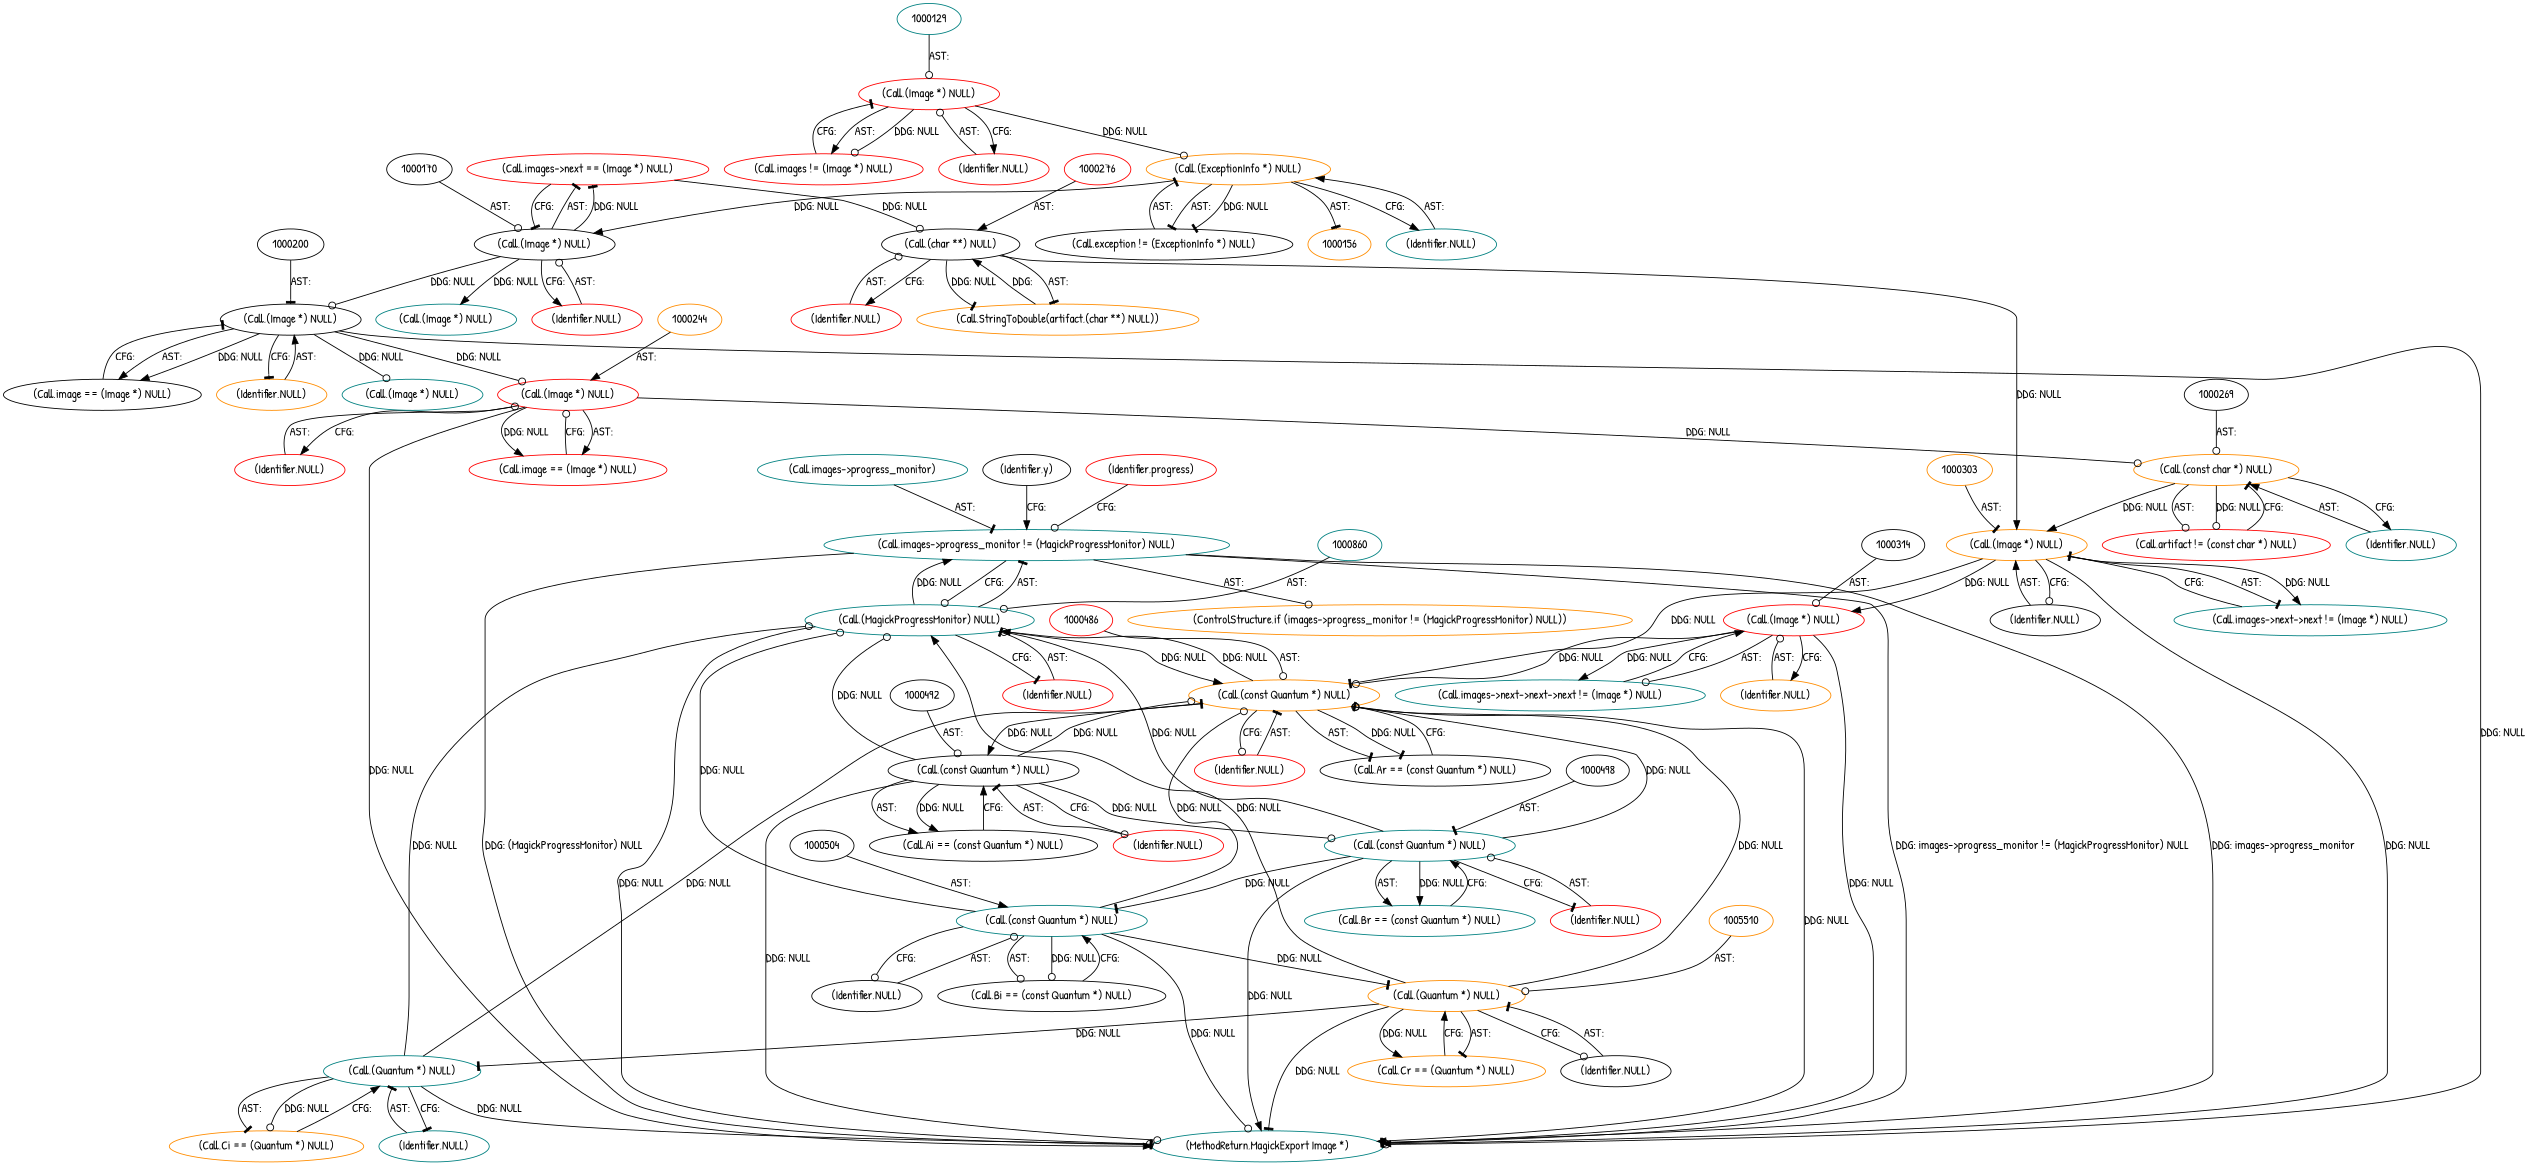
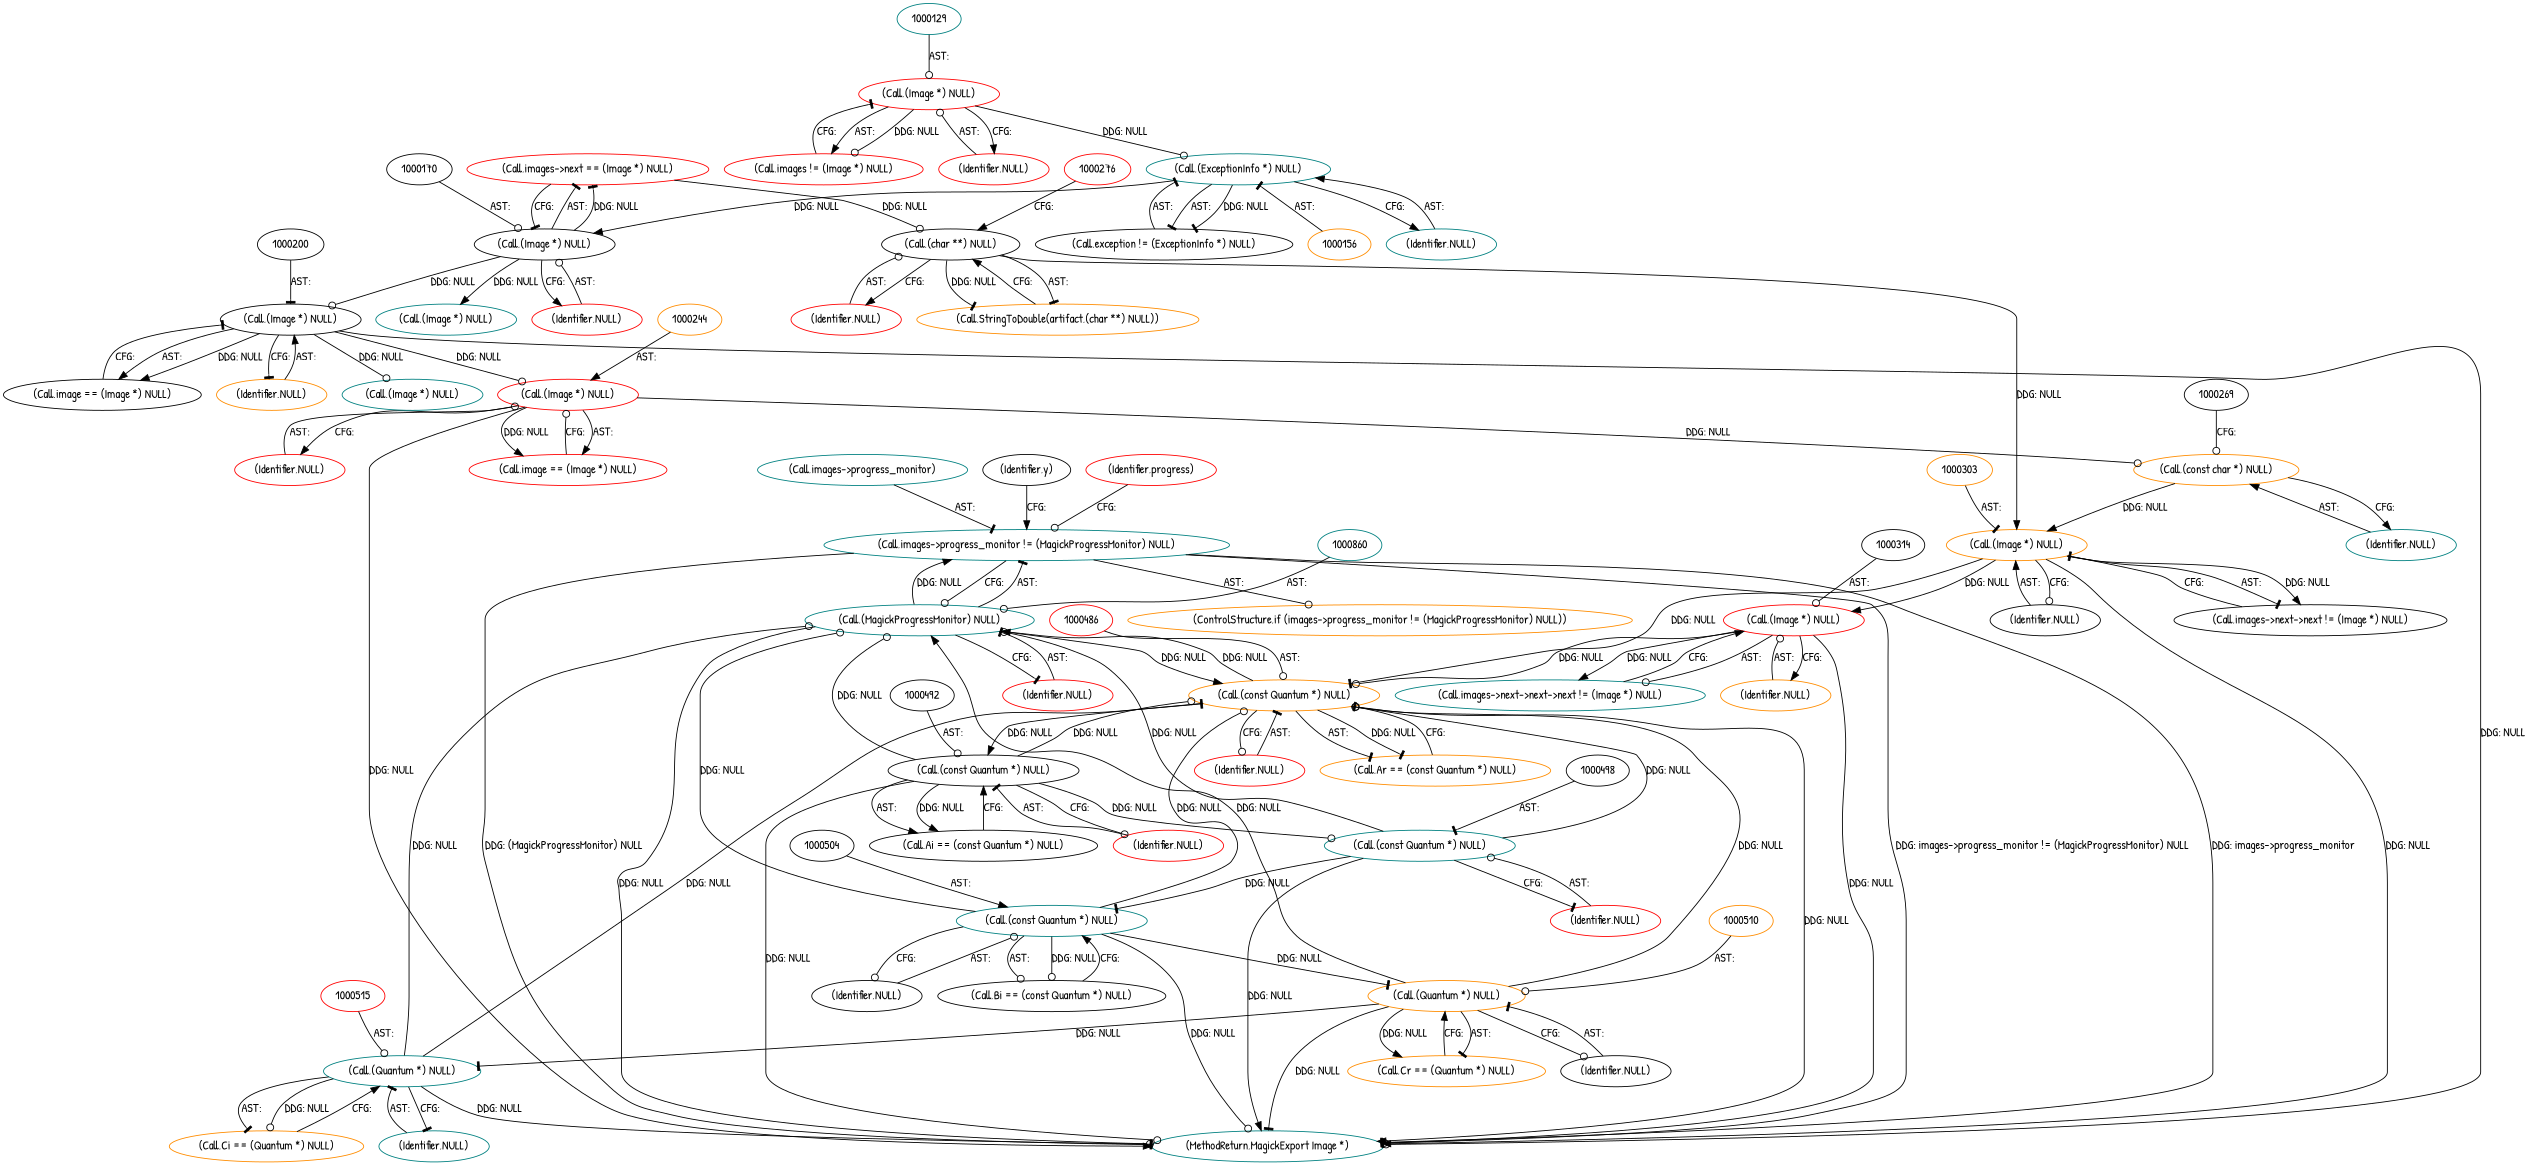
(1238, 169) -> (1238, 169)
(1319, 198) -> (1292, 209)
(1045, 207) -> (1045, 207)
(1024, 282) -> (1024, 282)
(2228, 432) -> (2228, 432)
(2216, 545) -> none
(2310, 620) -> (2310, 620)
(1435, 771) -> (1435, 771)
(1420, 921) -> none
(1741, 921) -> (1741, 921)
none -> (353, 996)
